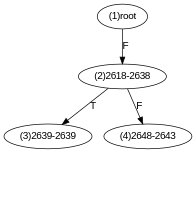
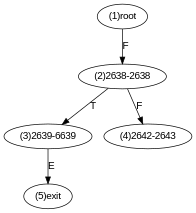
(122, 76) -> (122, 76)
(48, 136) -> (48, 136)
(148, 136) -> (148, 136)
none -> (48, 196)
